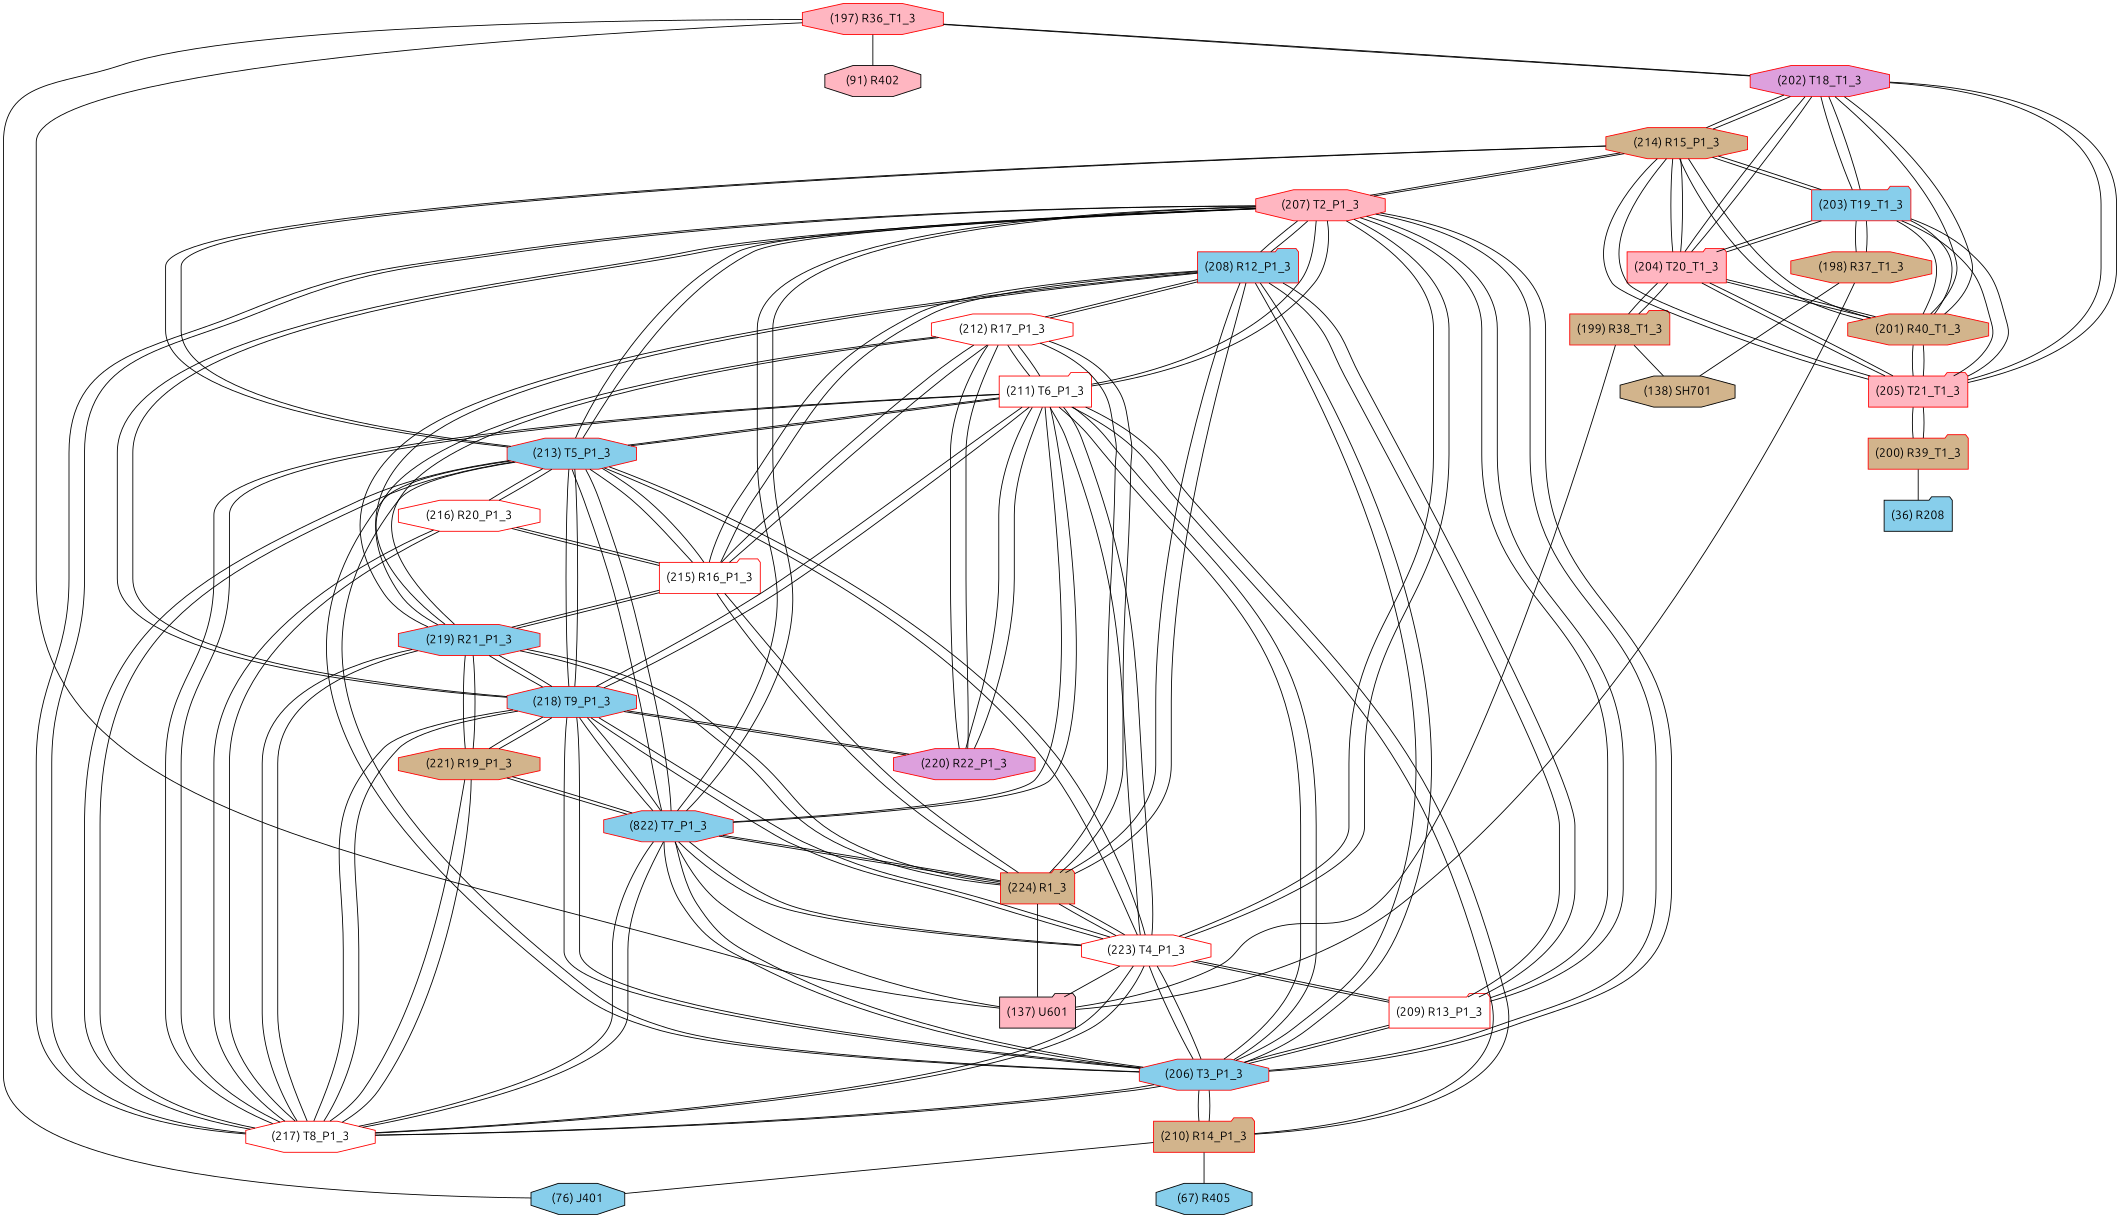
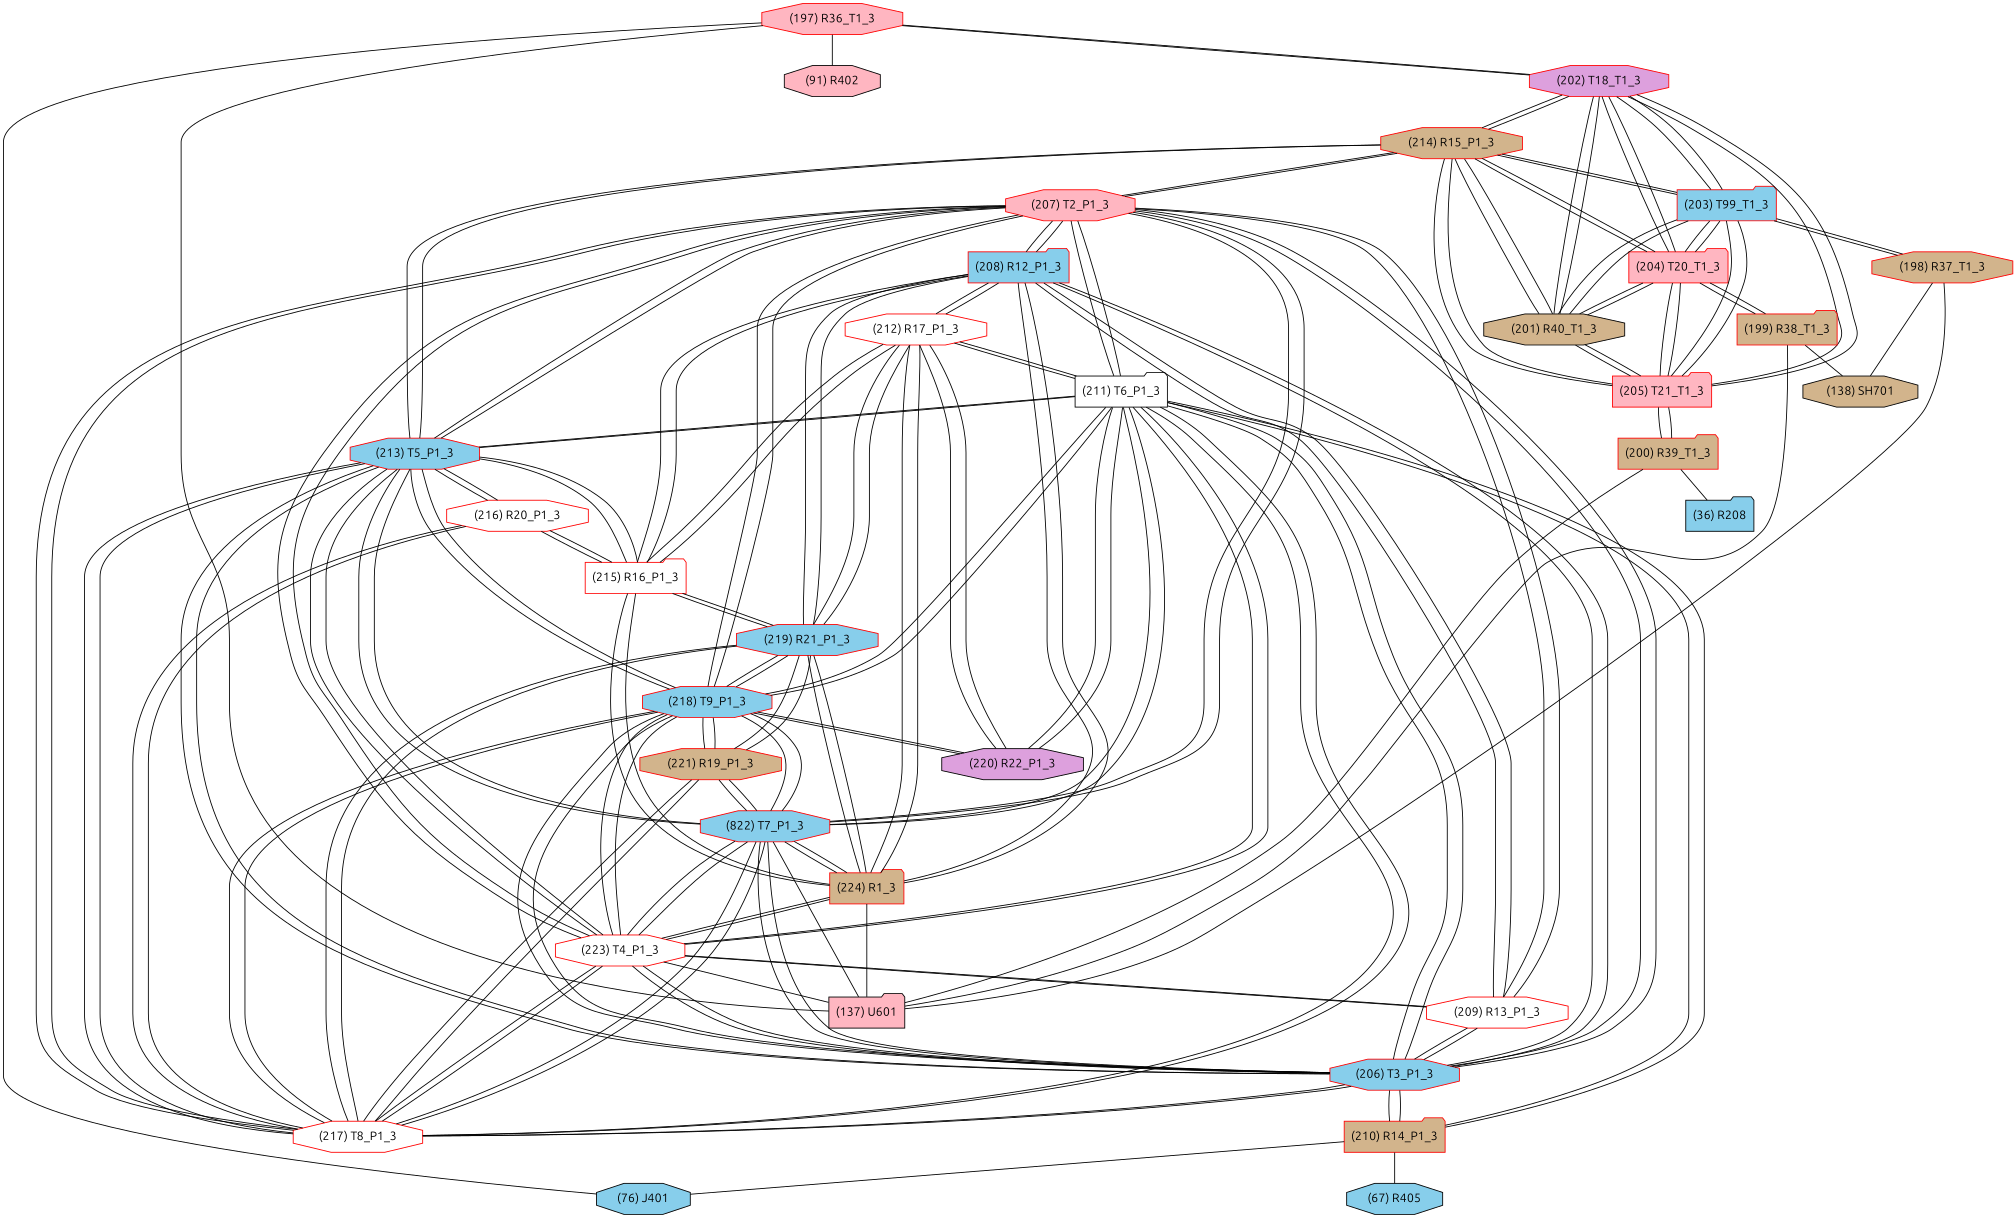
(1861, 205) -> (1727, 205)
(1918, 329) -> (1554, 329)
(1045, 392) -> (1121, 392)
(964, 764) -> (1013, 764)
none -> (1321, 802)
(1440, 1013) -> (1497, 1013)
